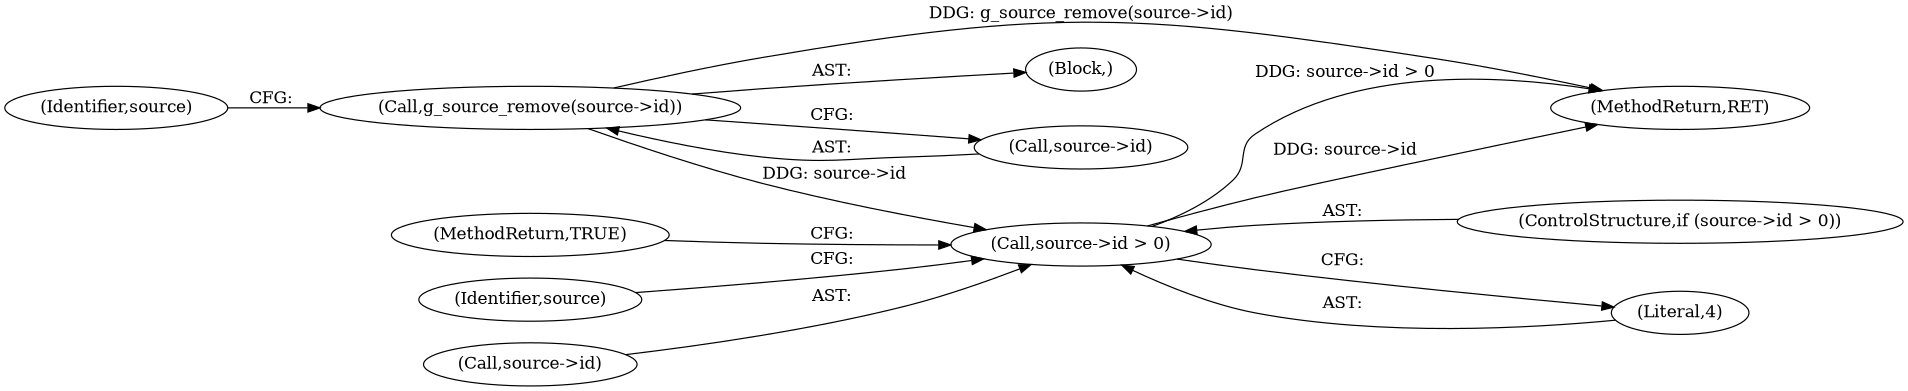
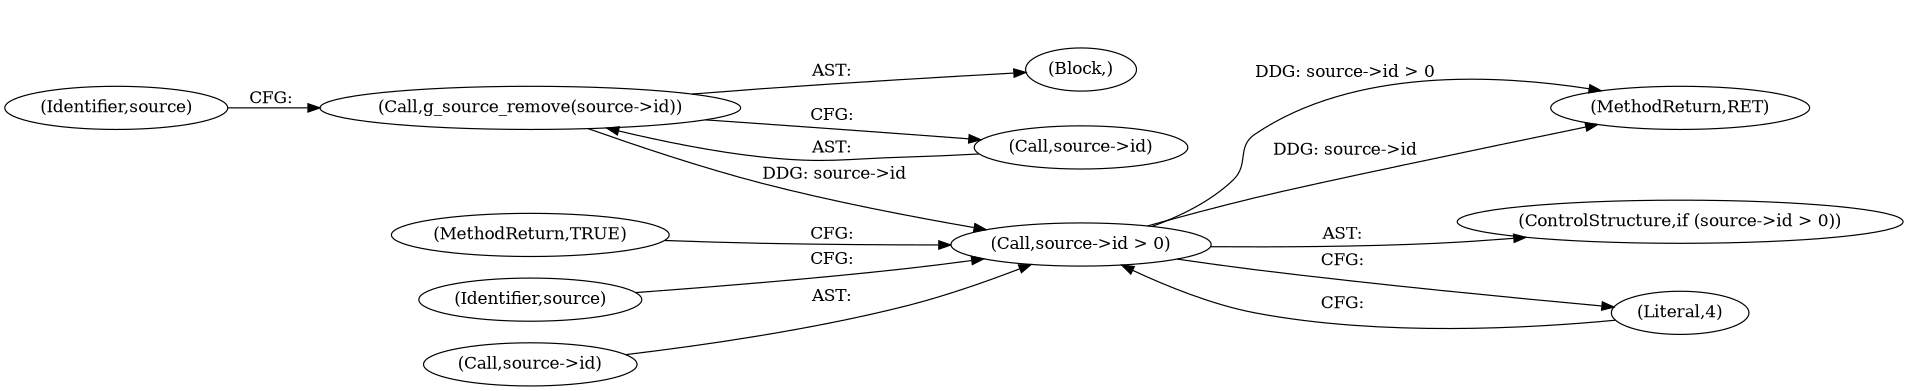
(1102, 22) -> none
(1328, 222) -> (1362, 246)
(1345, 304) -> (1345, 304)
